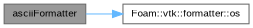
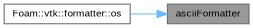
(99, 14) -> (144, 14)
